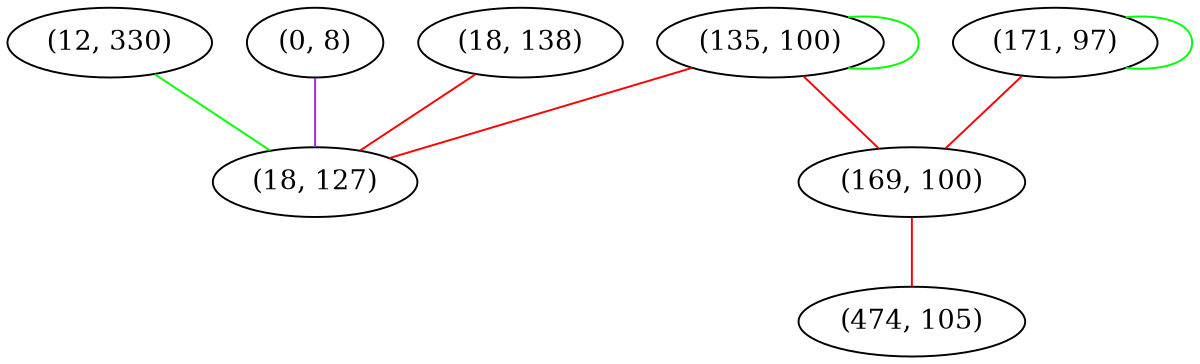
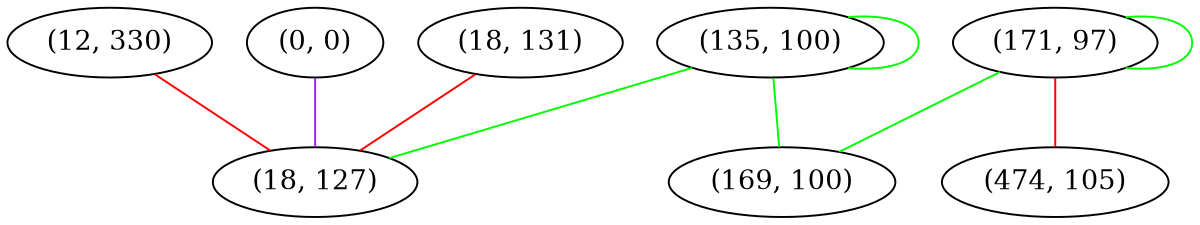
(315, 43) -> (315, 43)
(521, 43) -> (521, 43)
(212, 112) -> (212, 112)
(841, 112) -> (776, 113)
(984, 112) -> (920, 112)
(541, 113) -> (541, 113)
(912, 252) -> (1055, 113)
